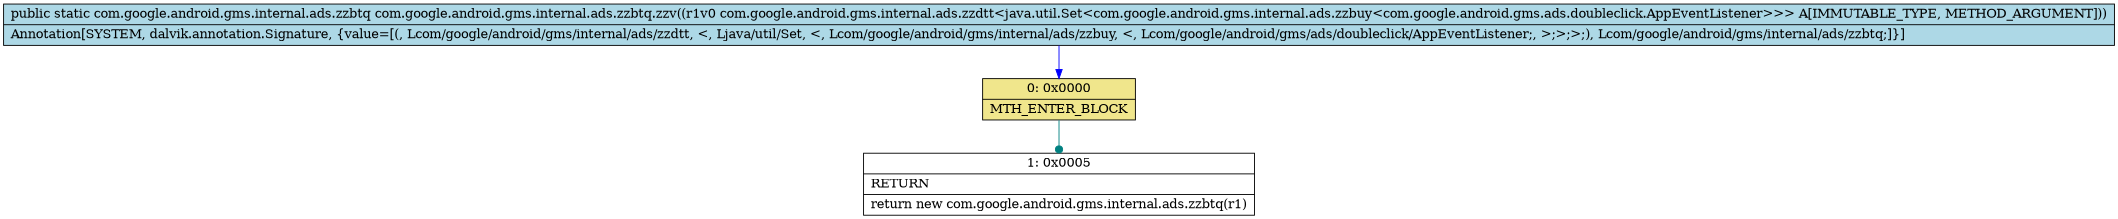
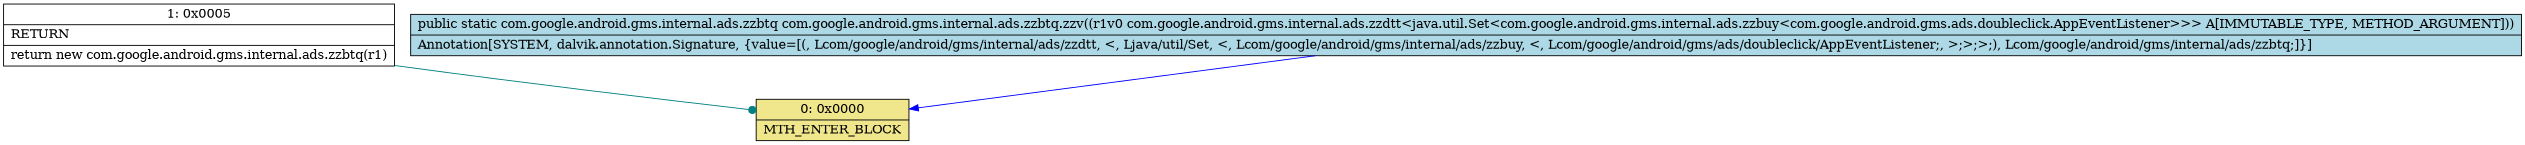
(1059, 133) -> (572, 88)
